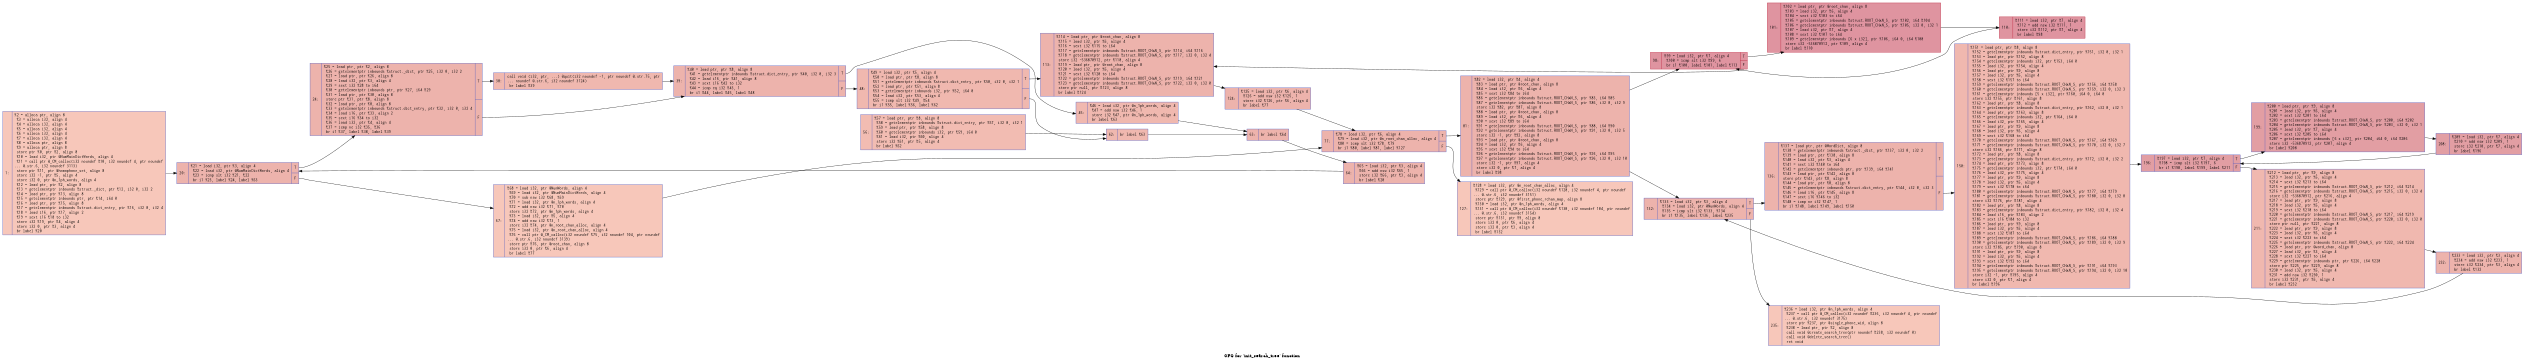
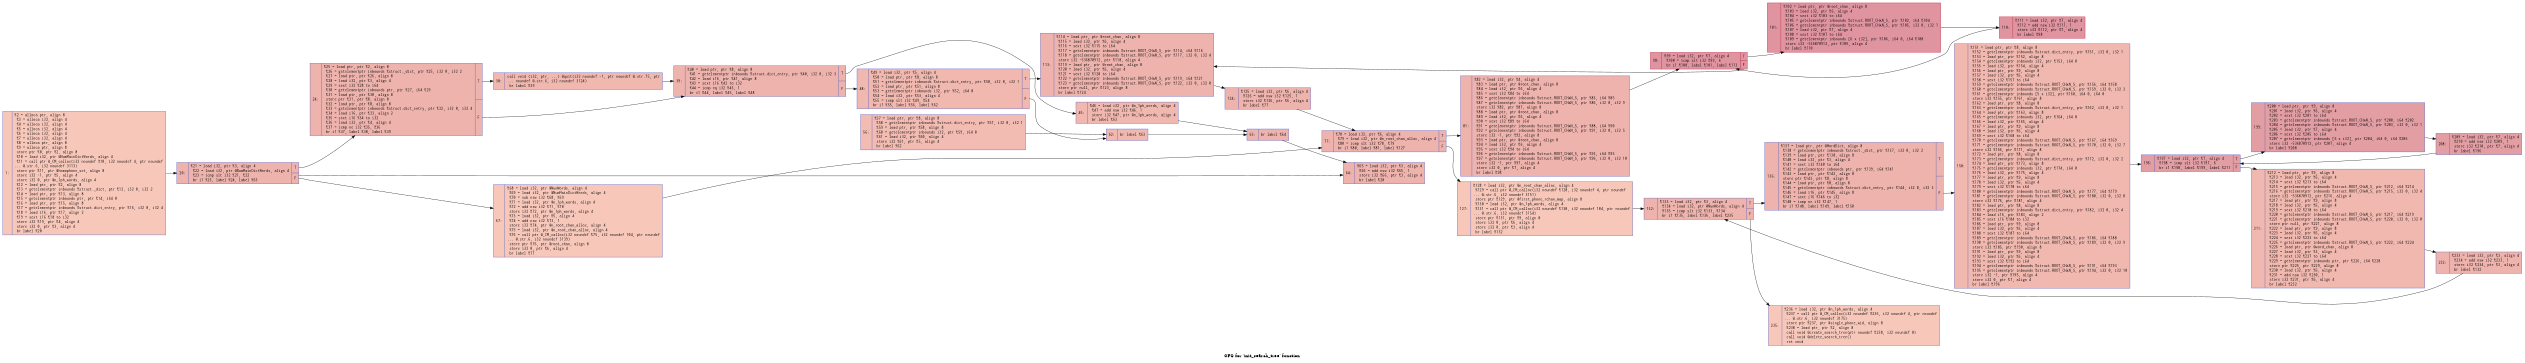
(823, 170) -> (819, 176)
(1653, 184) -> (1637, 209)
